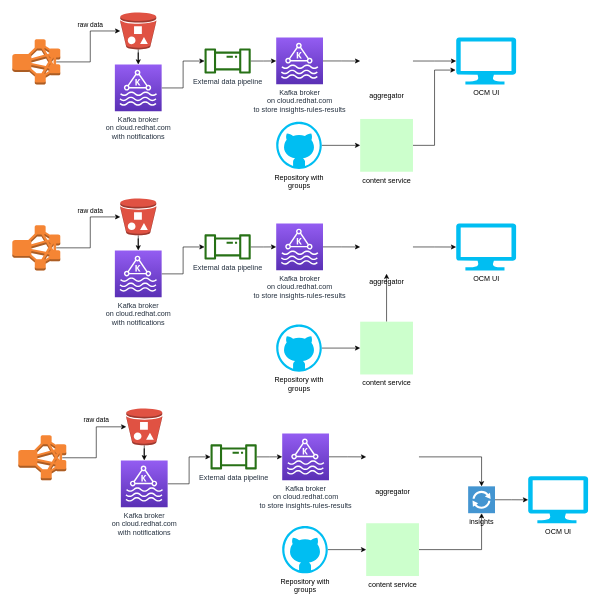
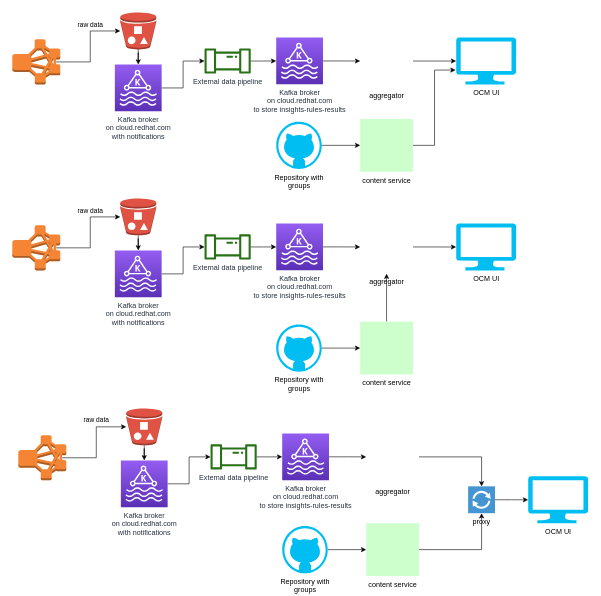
(482, 522) -> (482, 522)
